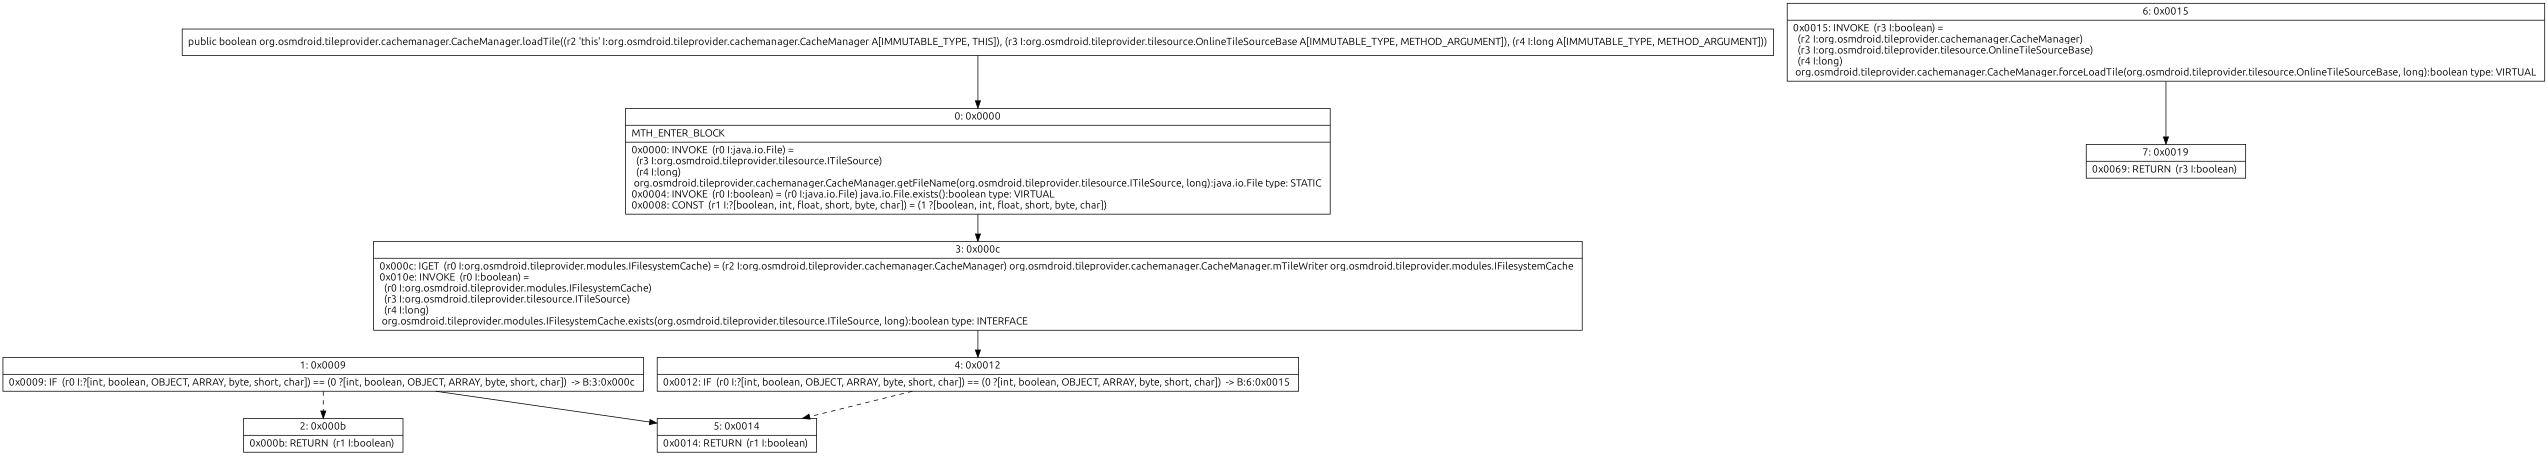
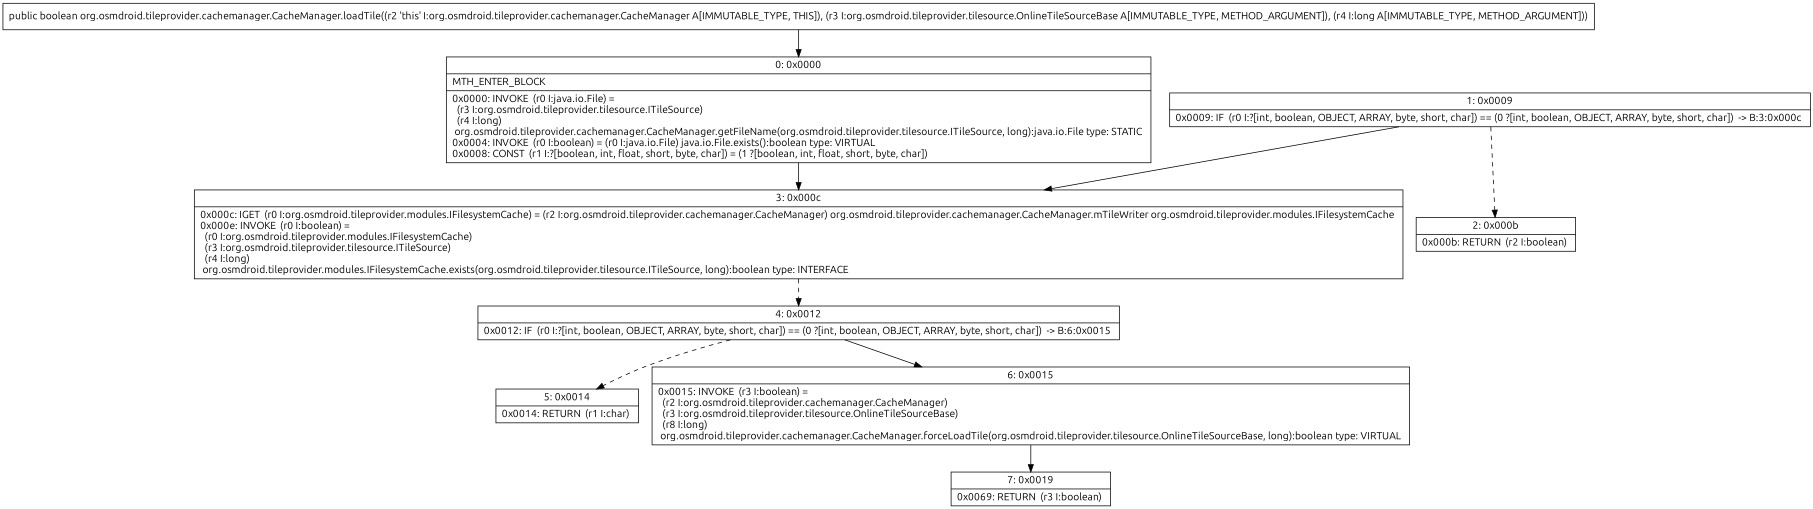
(1818, 61) -> (683, 425)
(456, 277) -> (277, 226)
(978, 340) -> (799, 289)
none -> (880, 352)
(543, 407) -> (1225, 158)
(323, 443) -> (1496, 242)
(737, 443) -> (567, 414)
